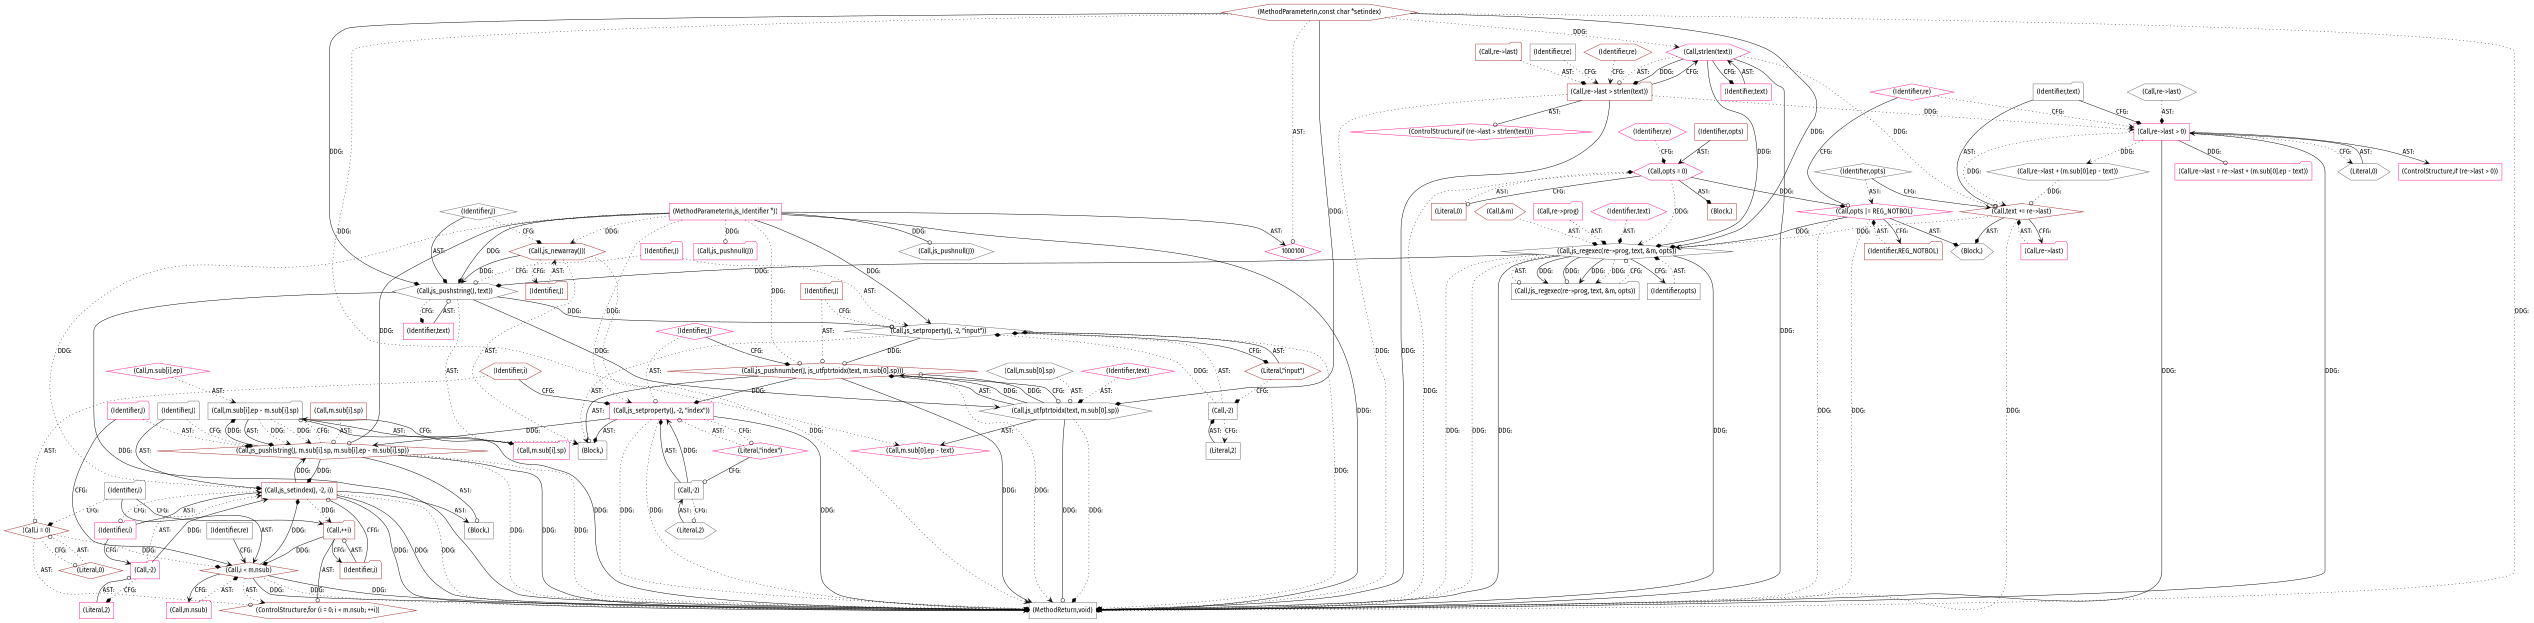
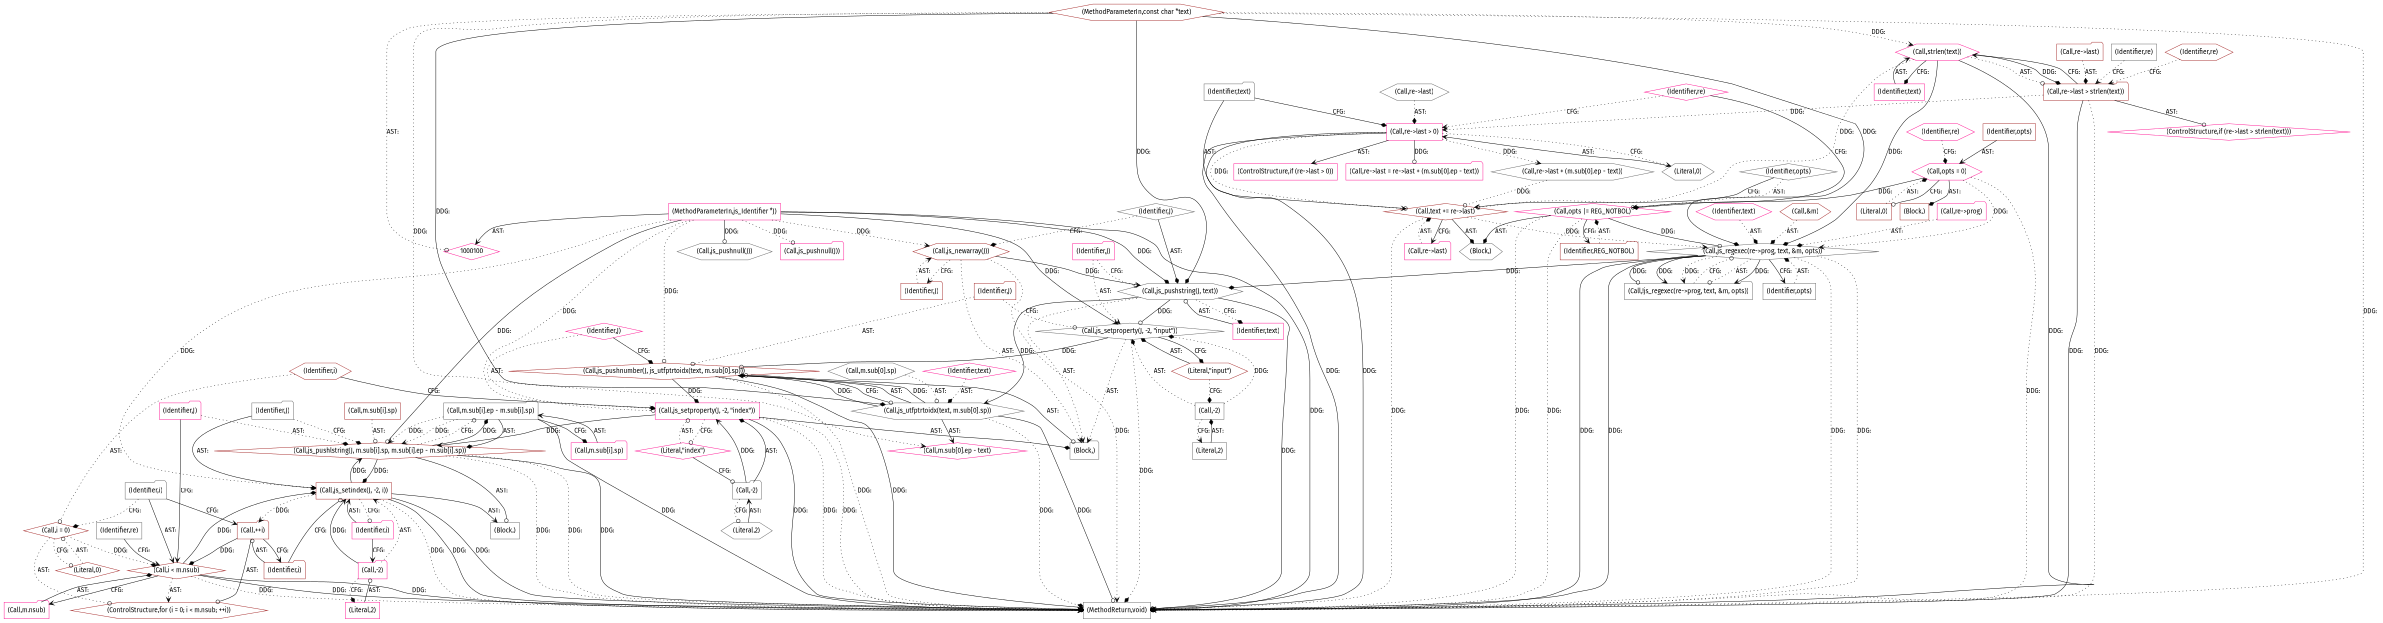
(1319, 12) -> (1137, 12)
(158, 371) -> none
(216, 591) -> (92, 584)
